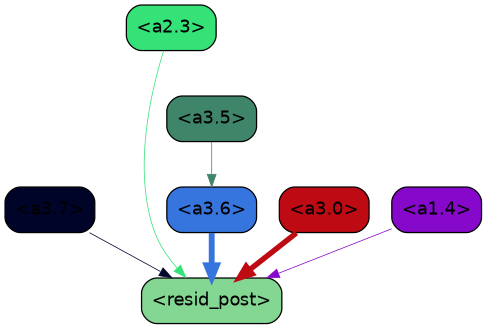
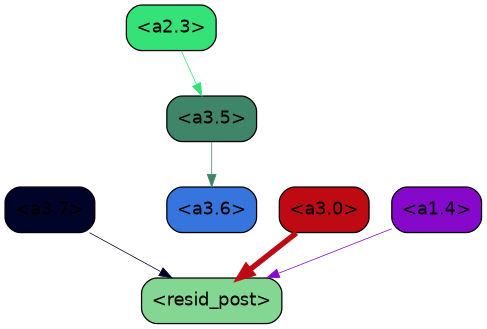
(144, 162) -> (189, 68)
(212, 249) -> none
